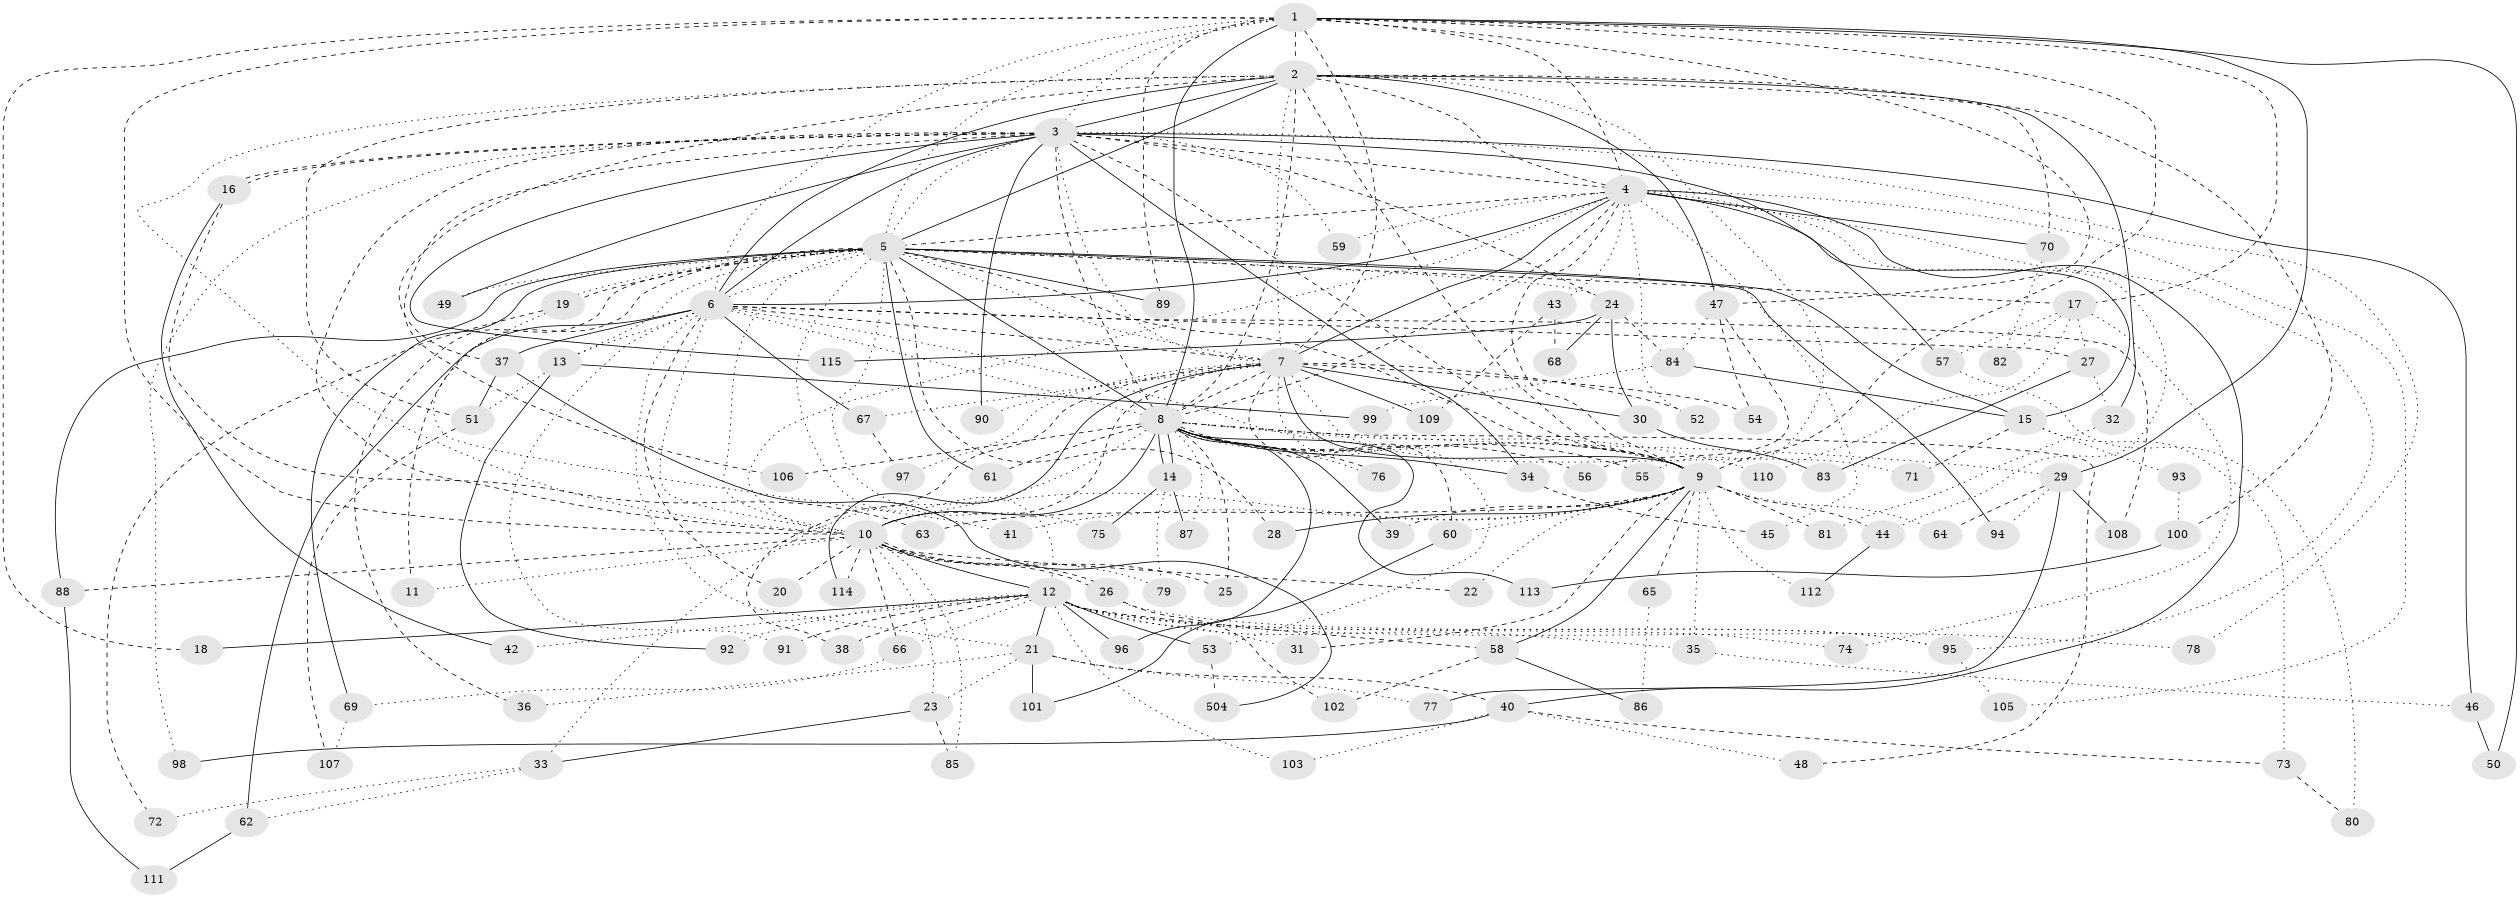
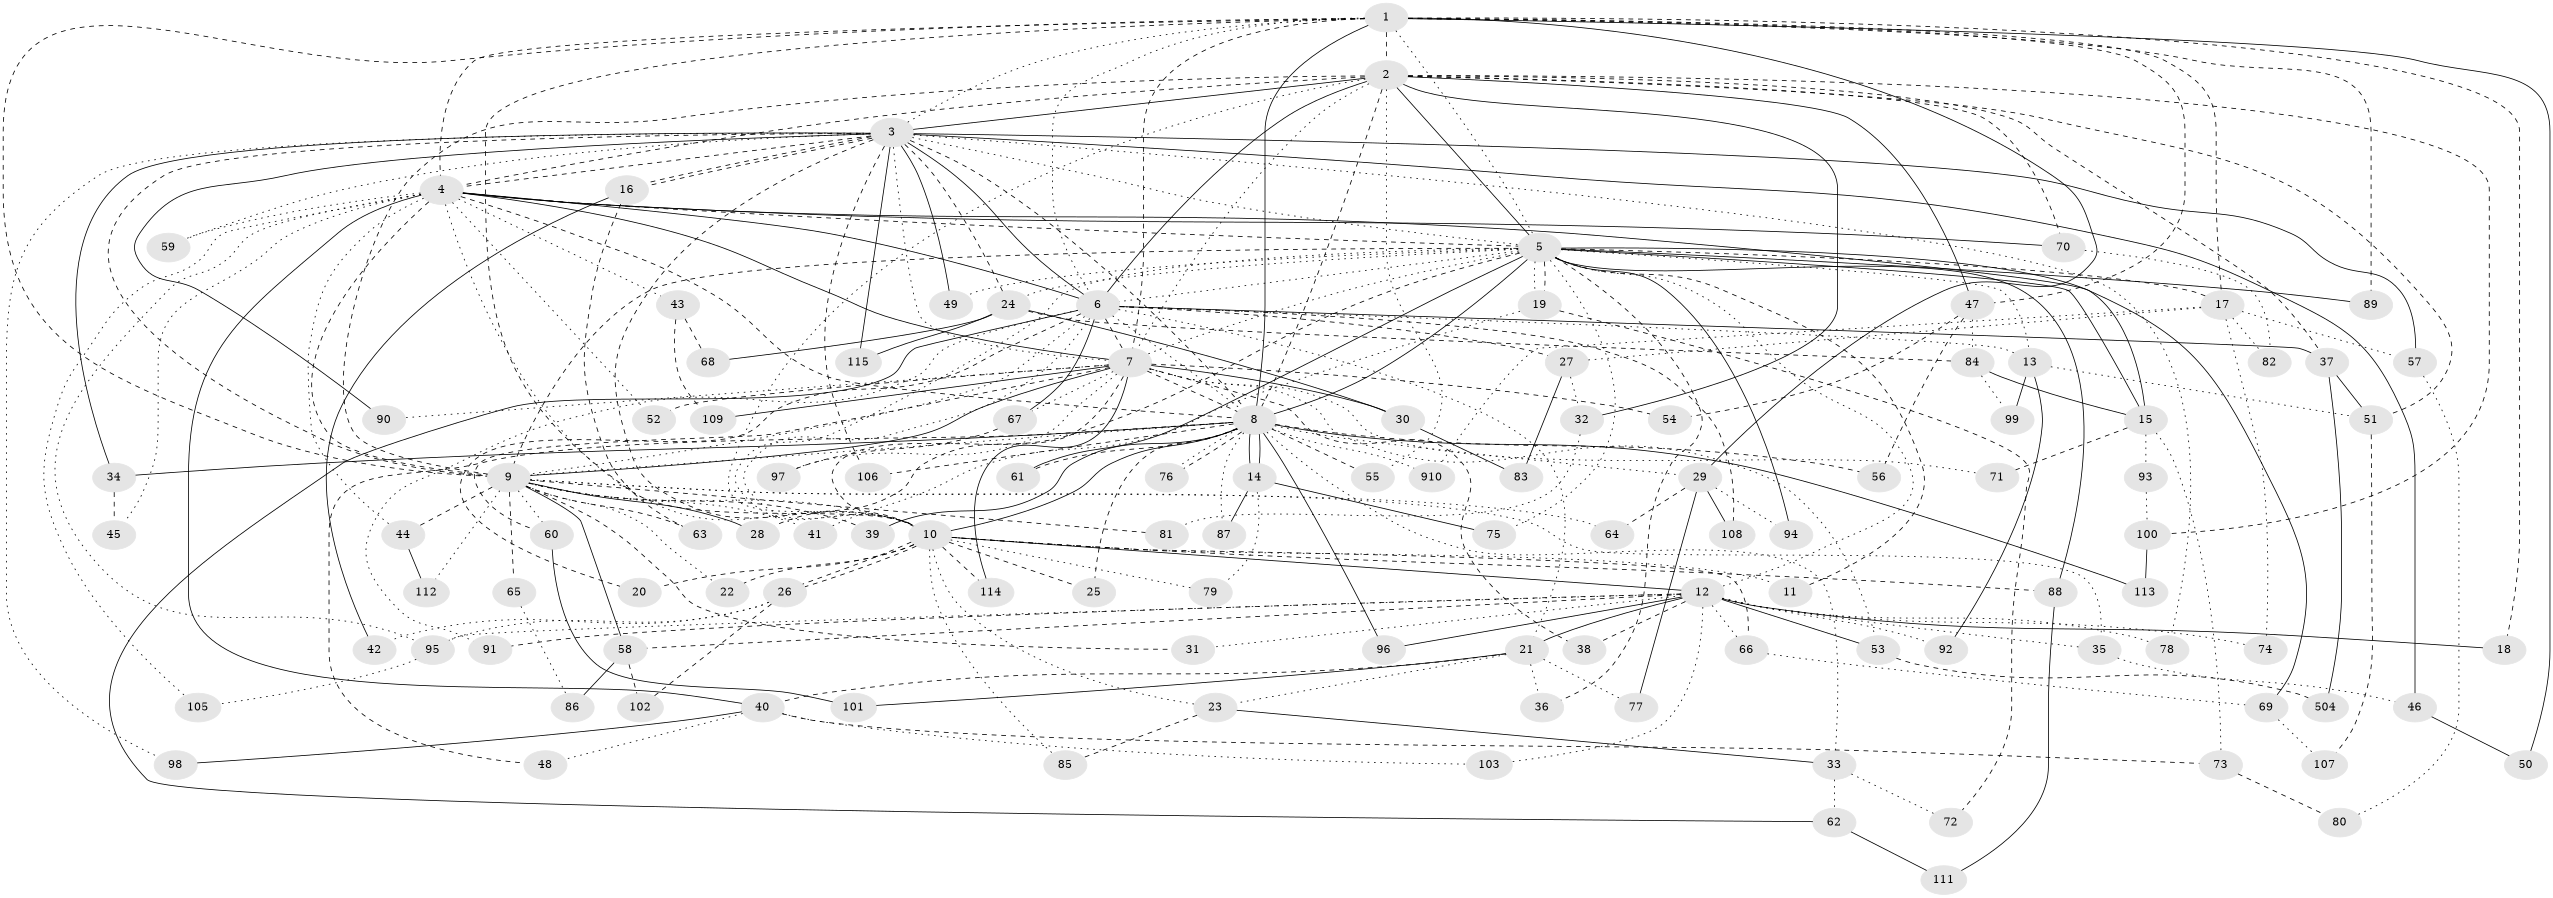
(1763, 478) -> (1432, 478)
(781, 621) -> (513, 620)
